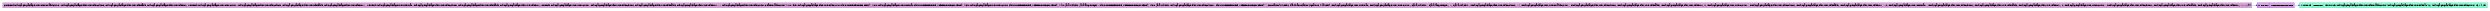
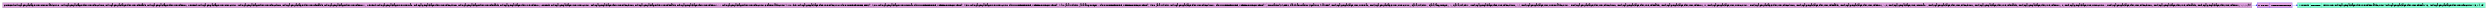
(2282, 5) -> (2281, 5)
